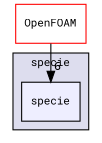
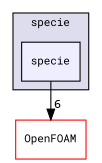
(51, 60) -> (51, 97)
